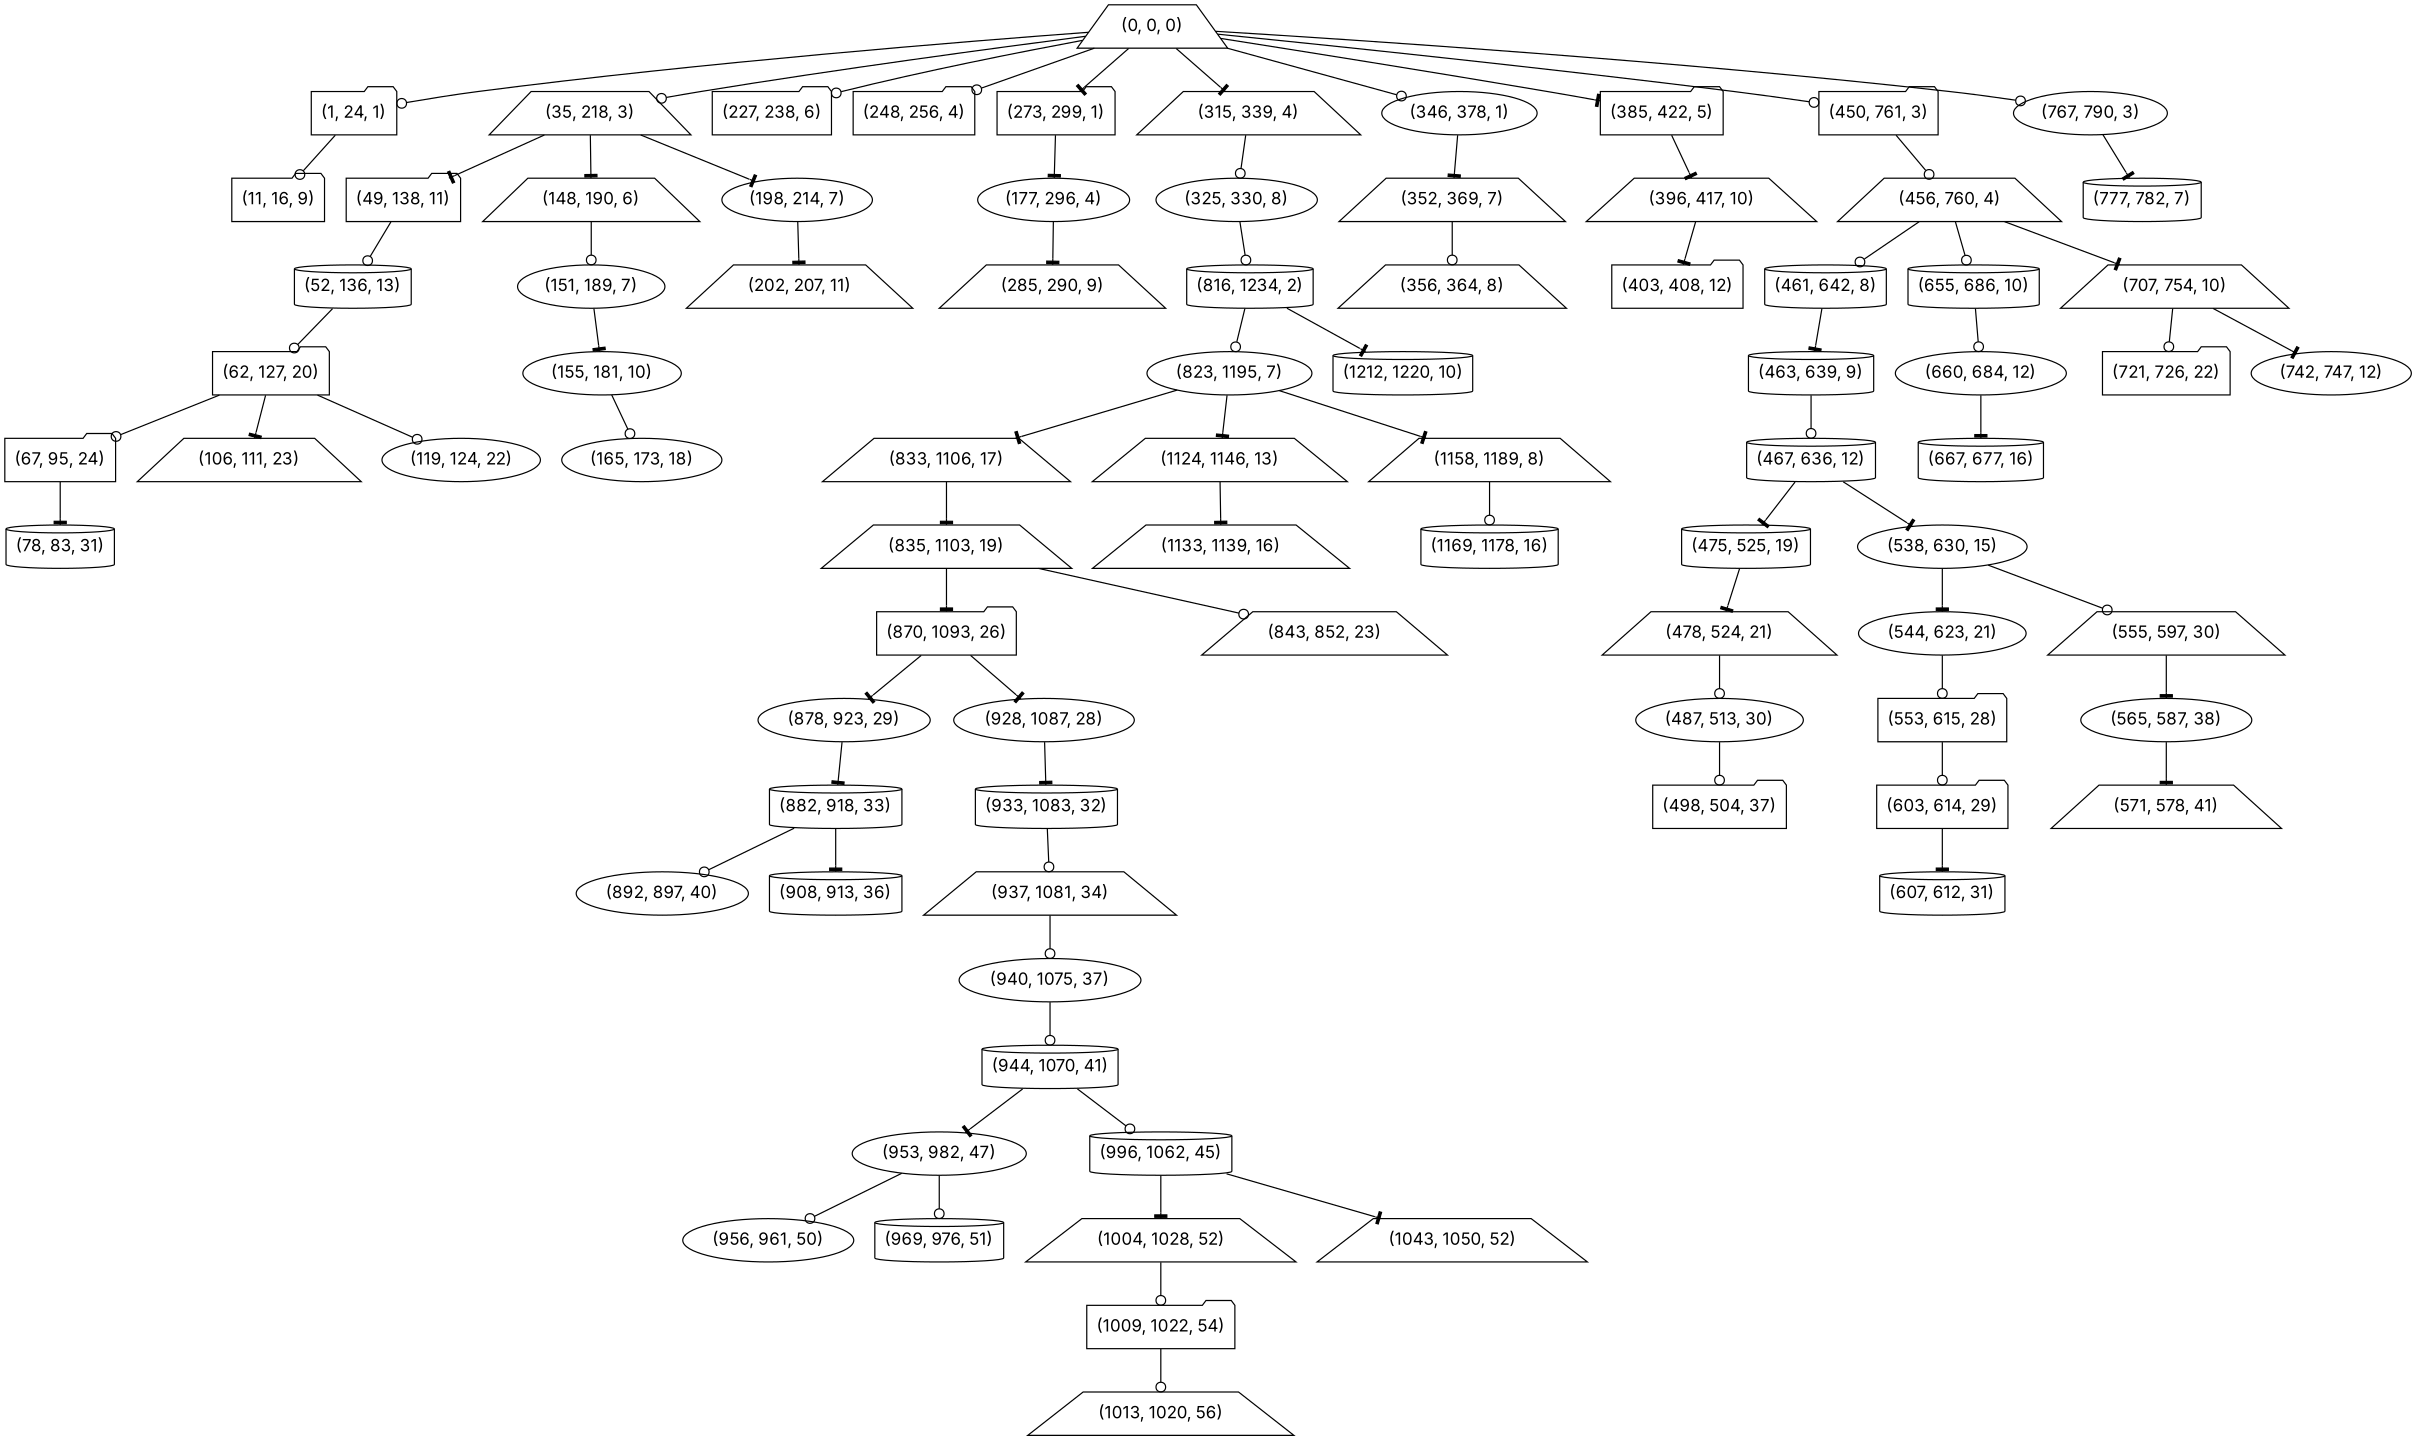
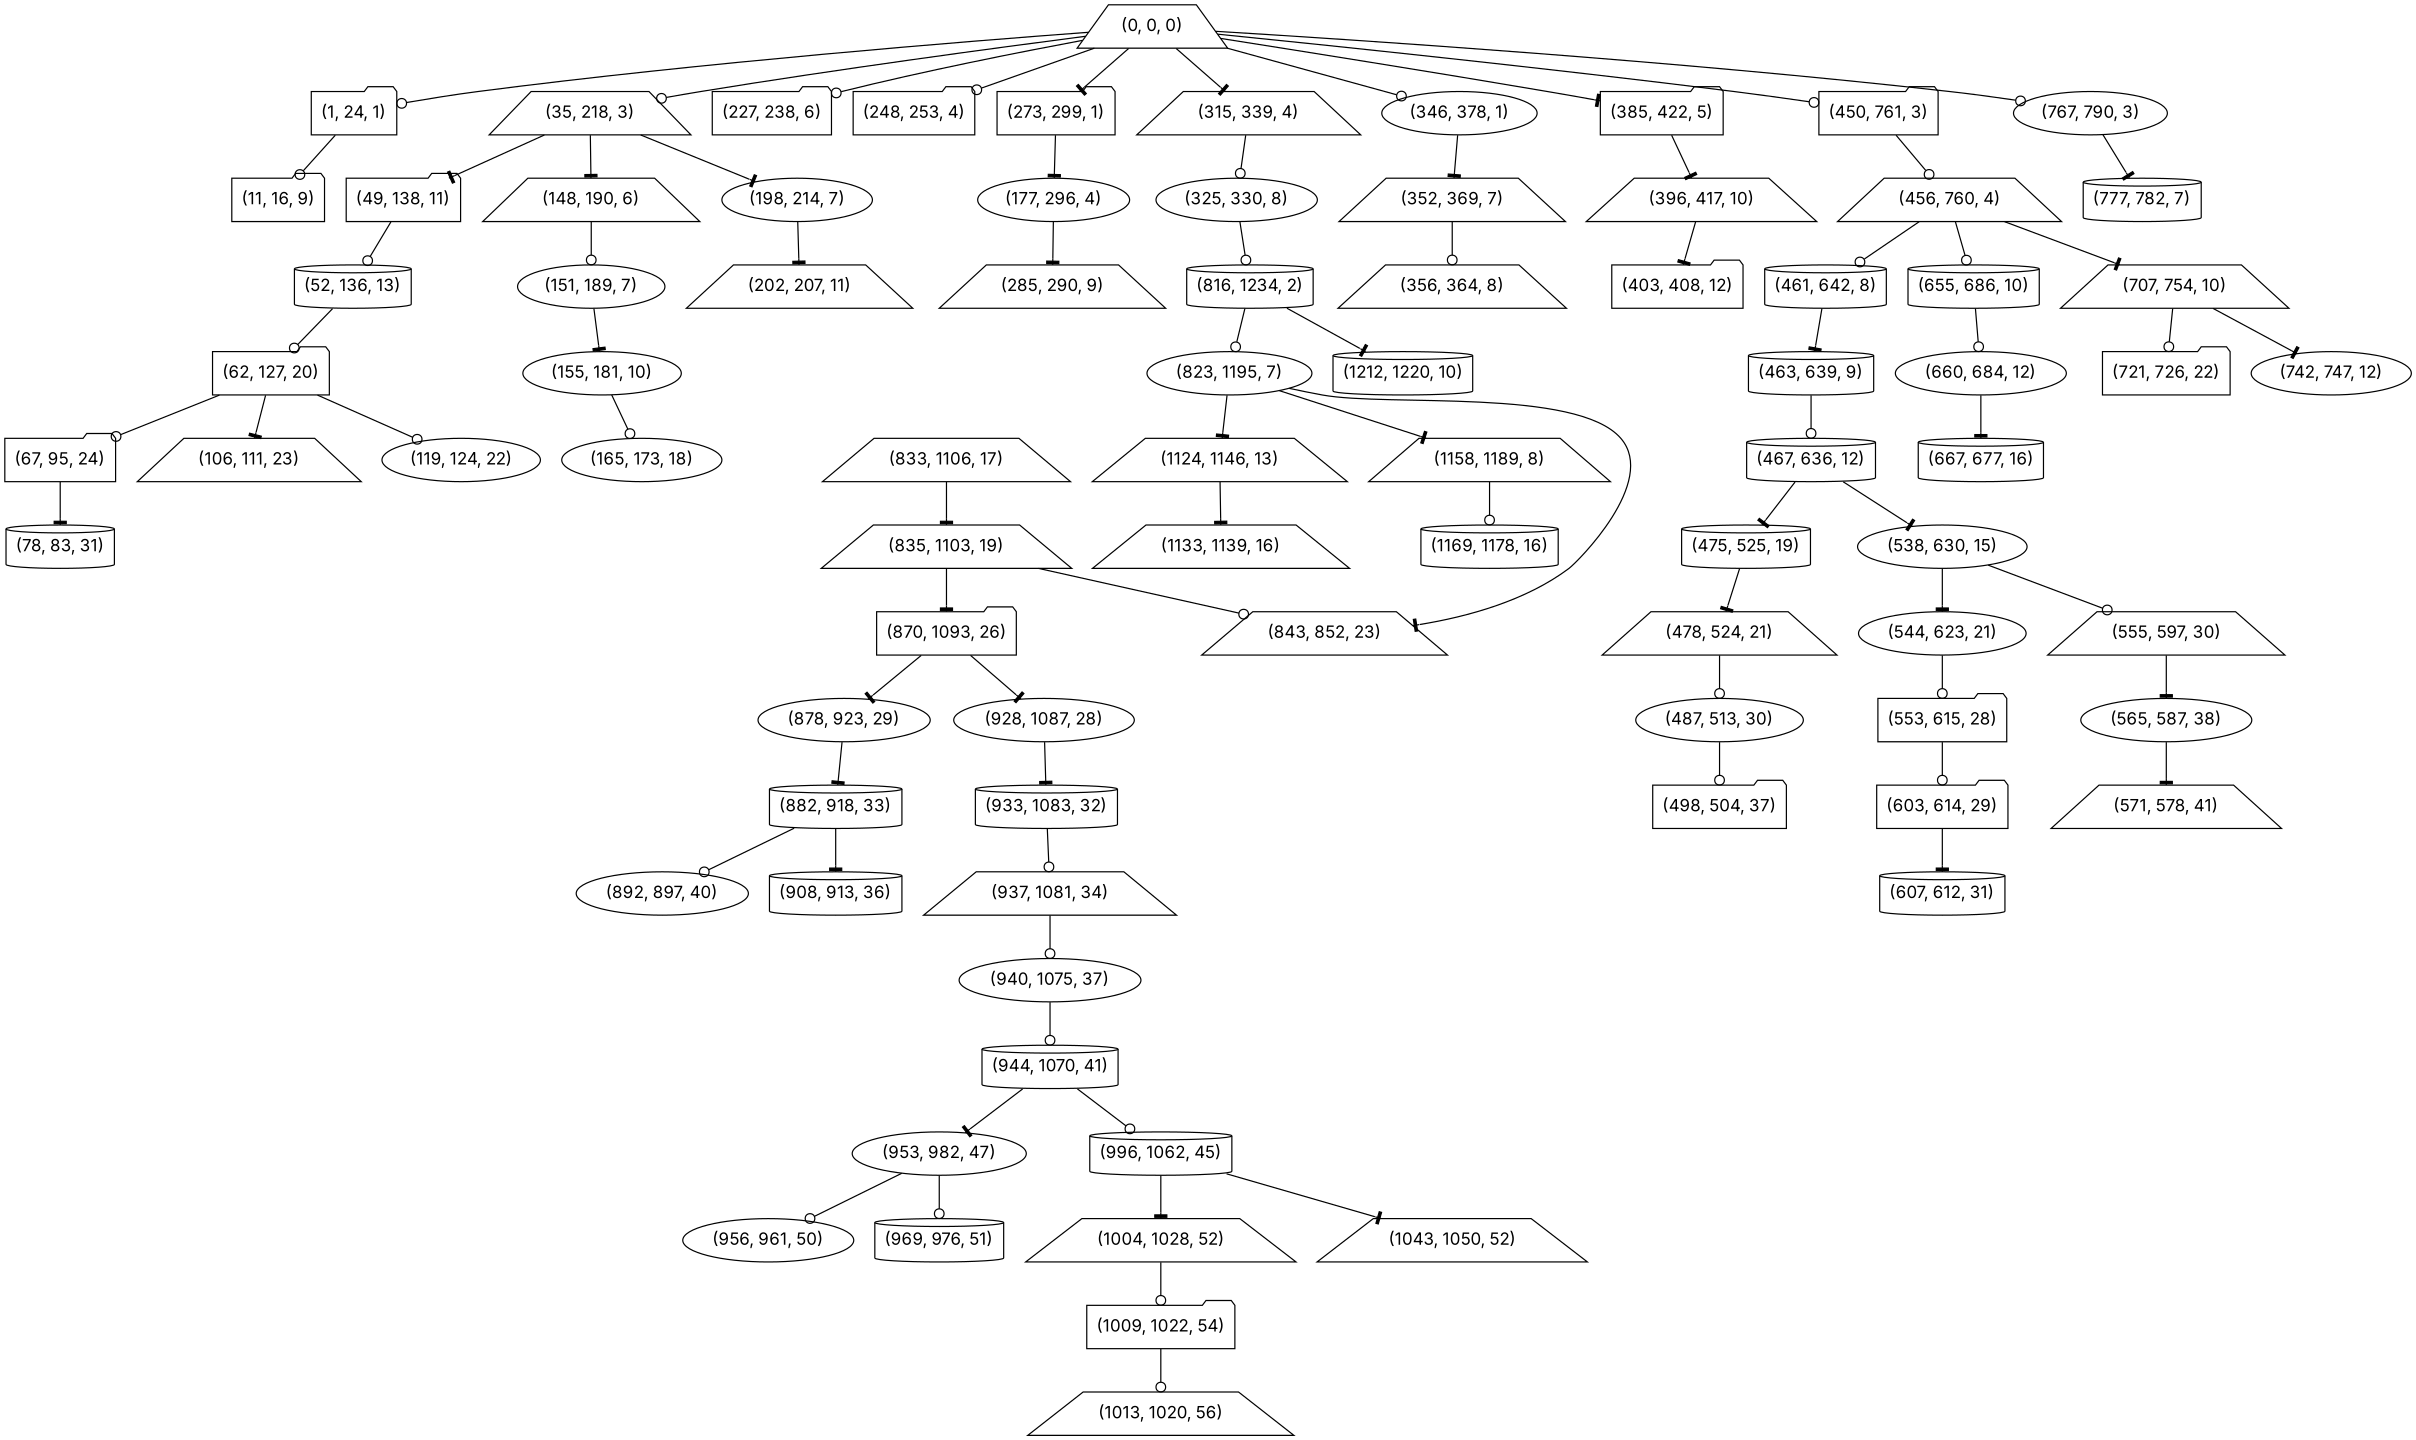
(914, 113) -> (914, 113)
(1099, 413) -> (1610, 431)
